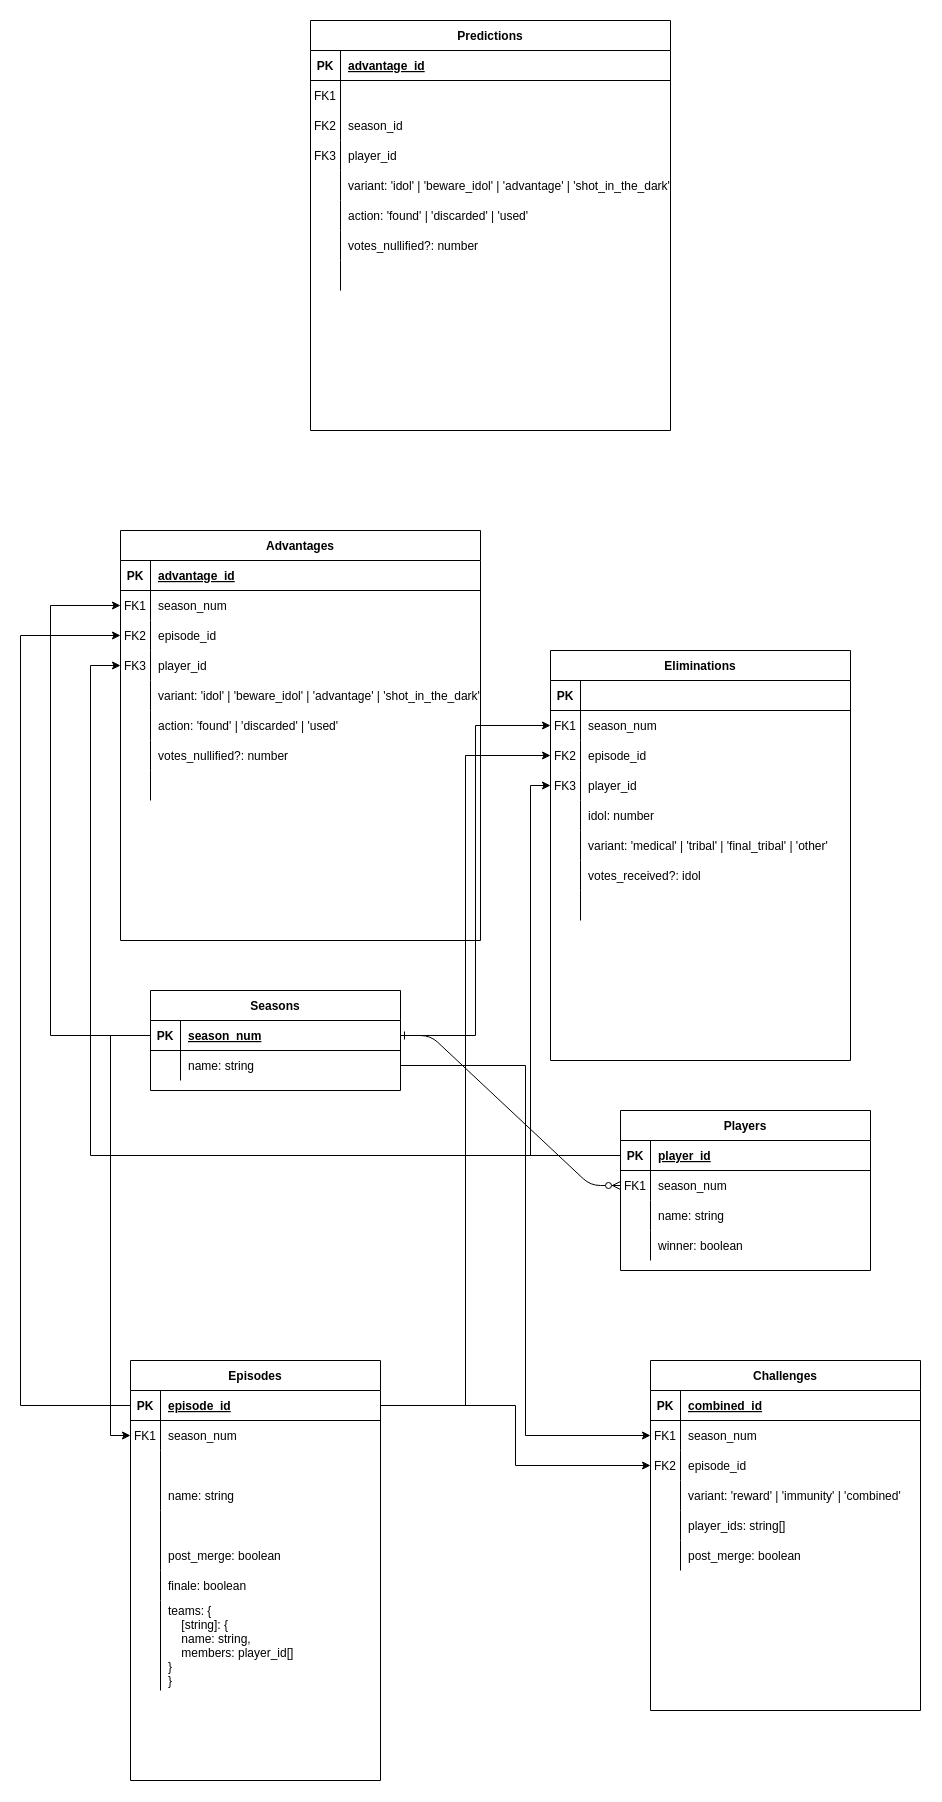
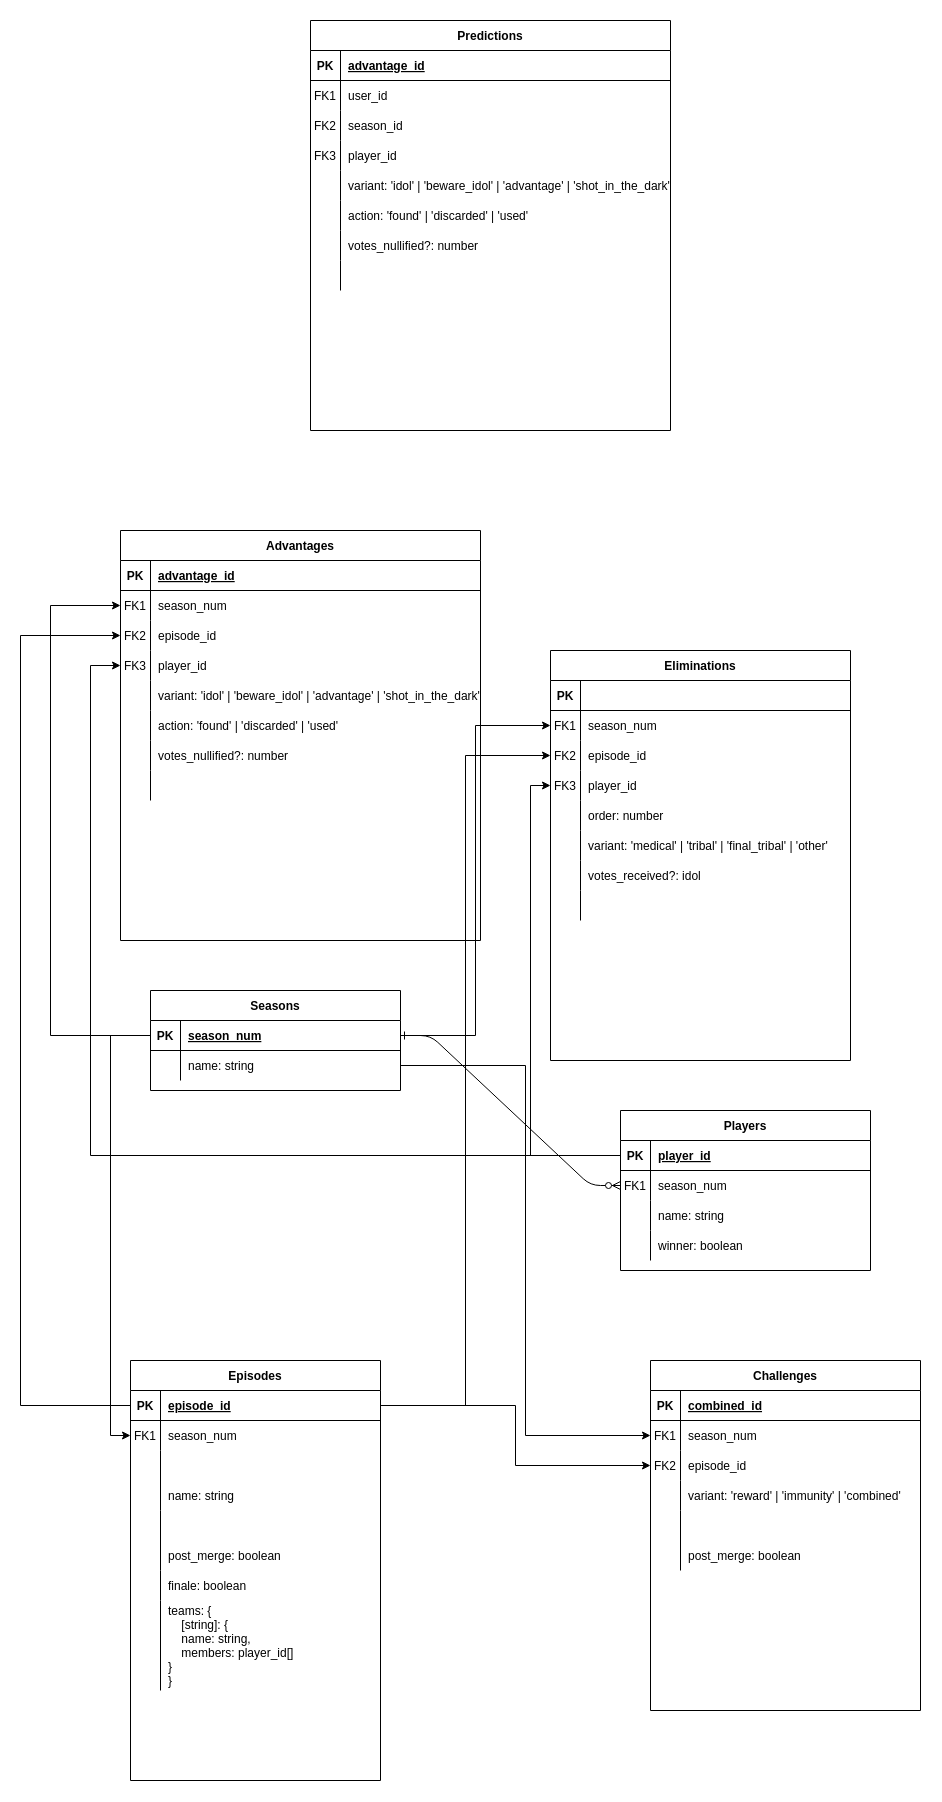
none -> (506, 96)
(622, 816) -> (629, 816)
(801, 1526) -> none
